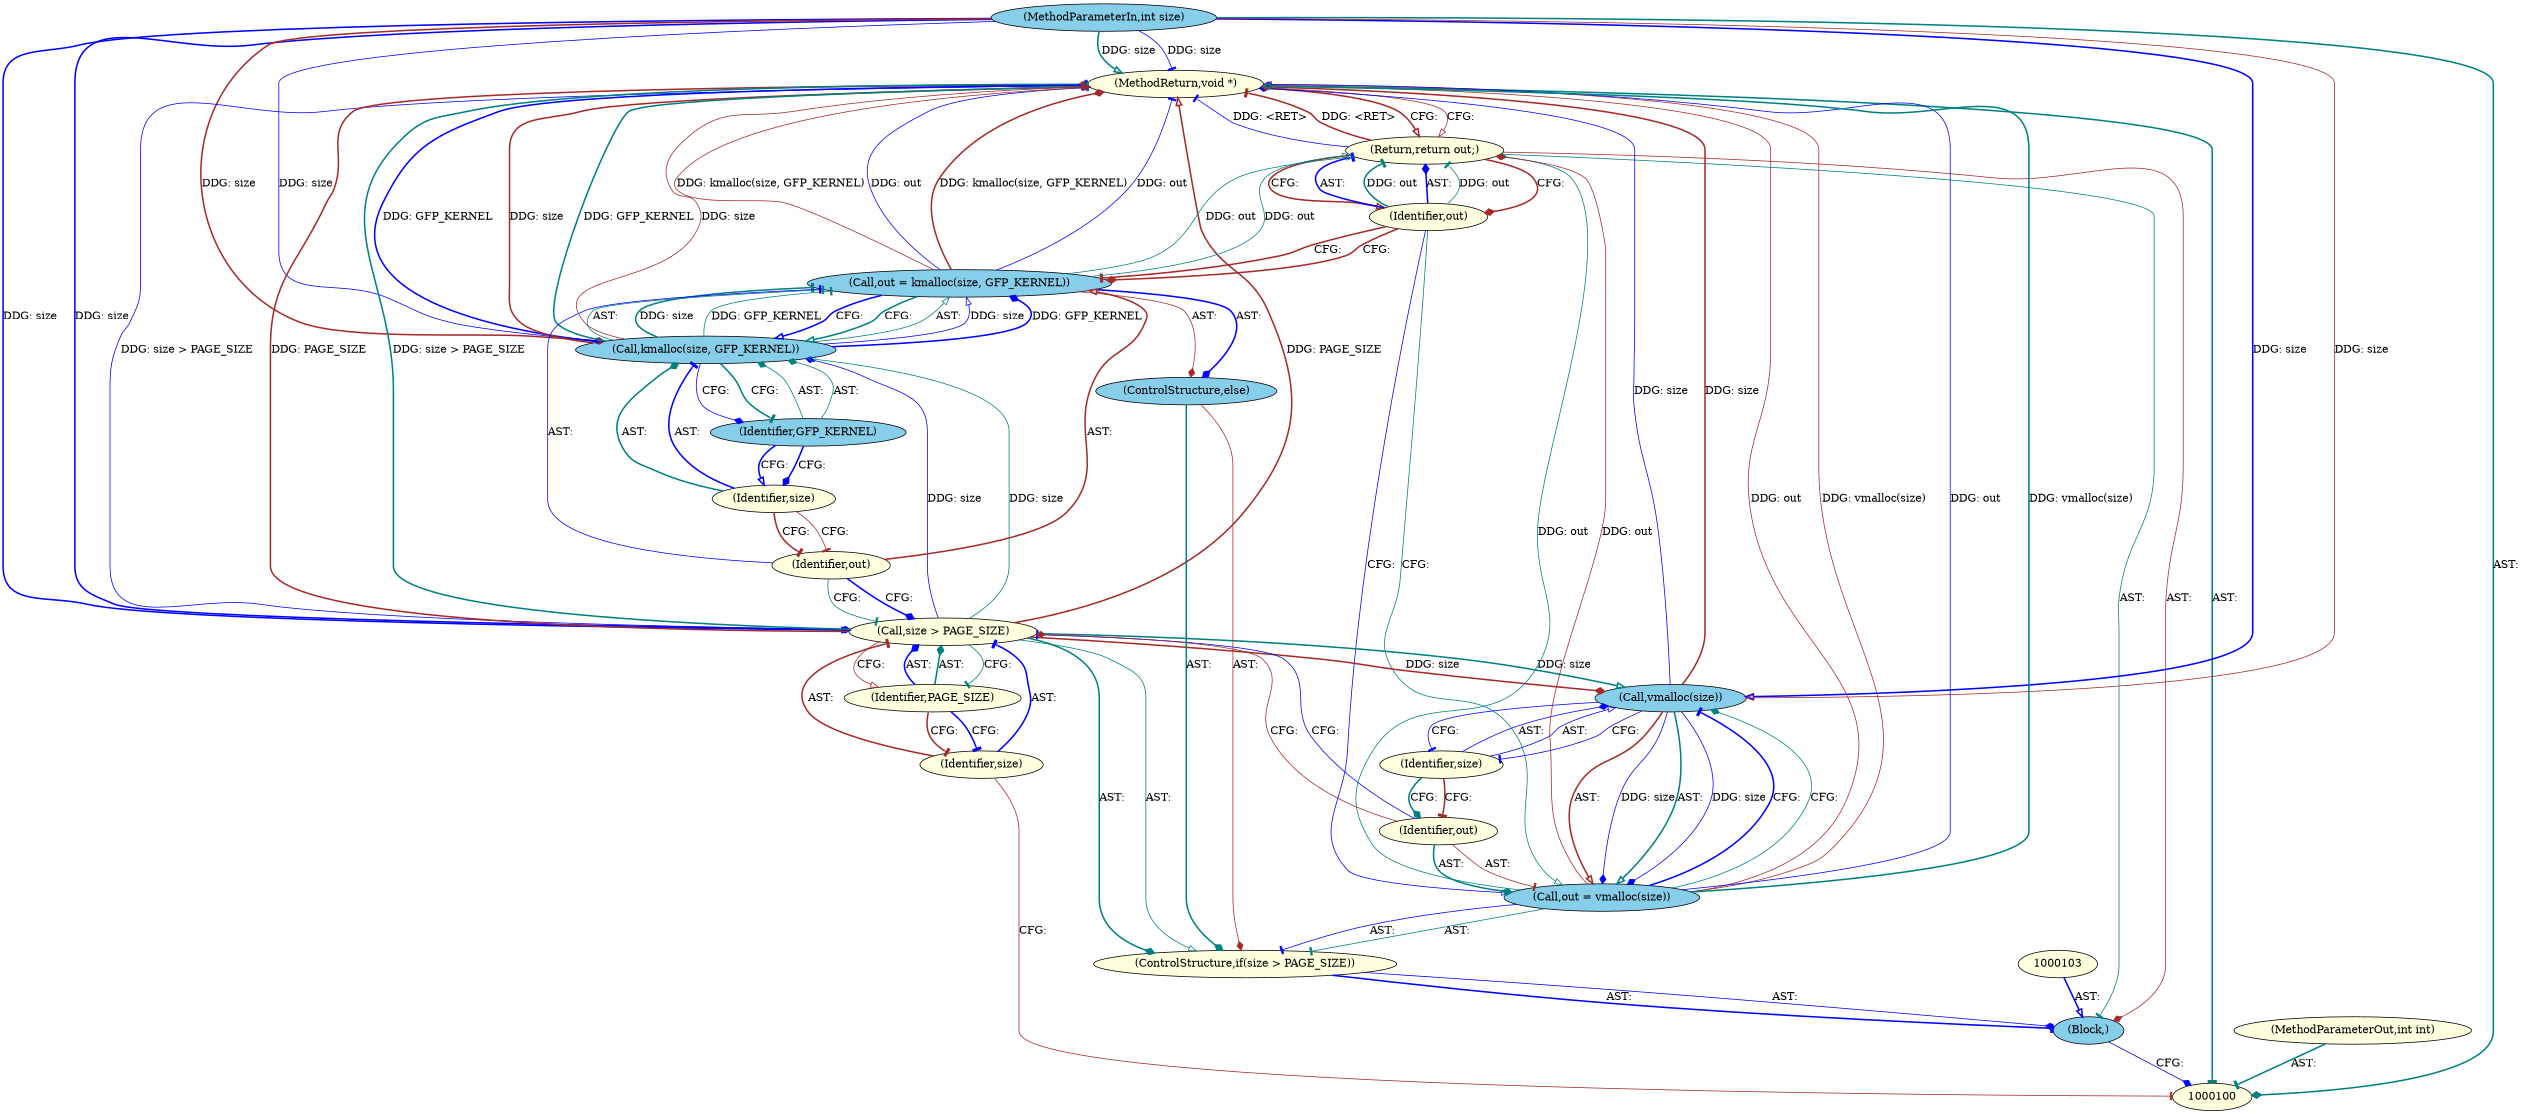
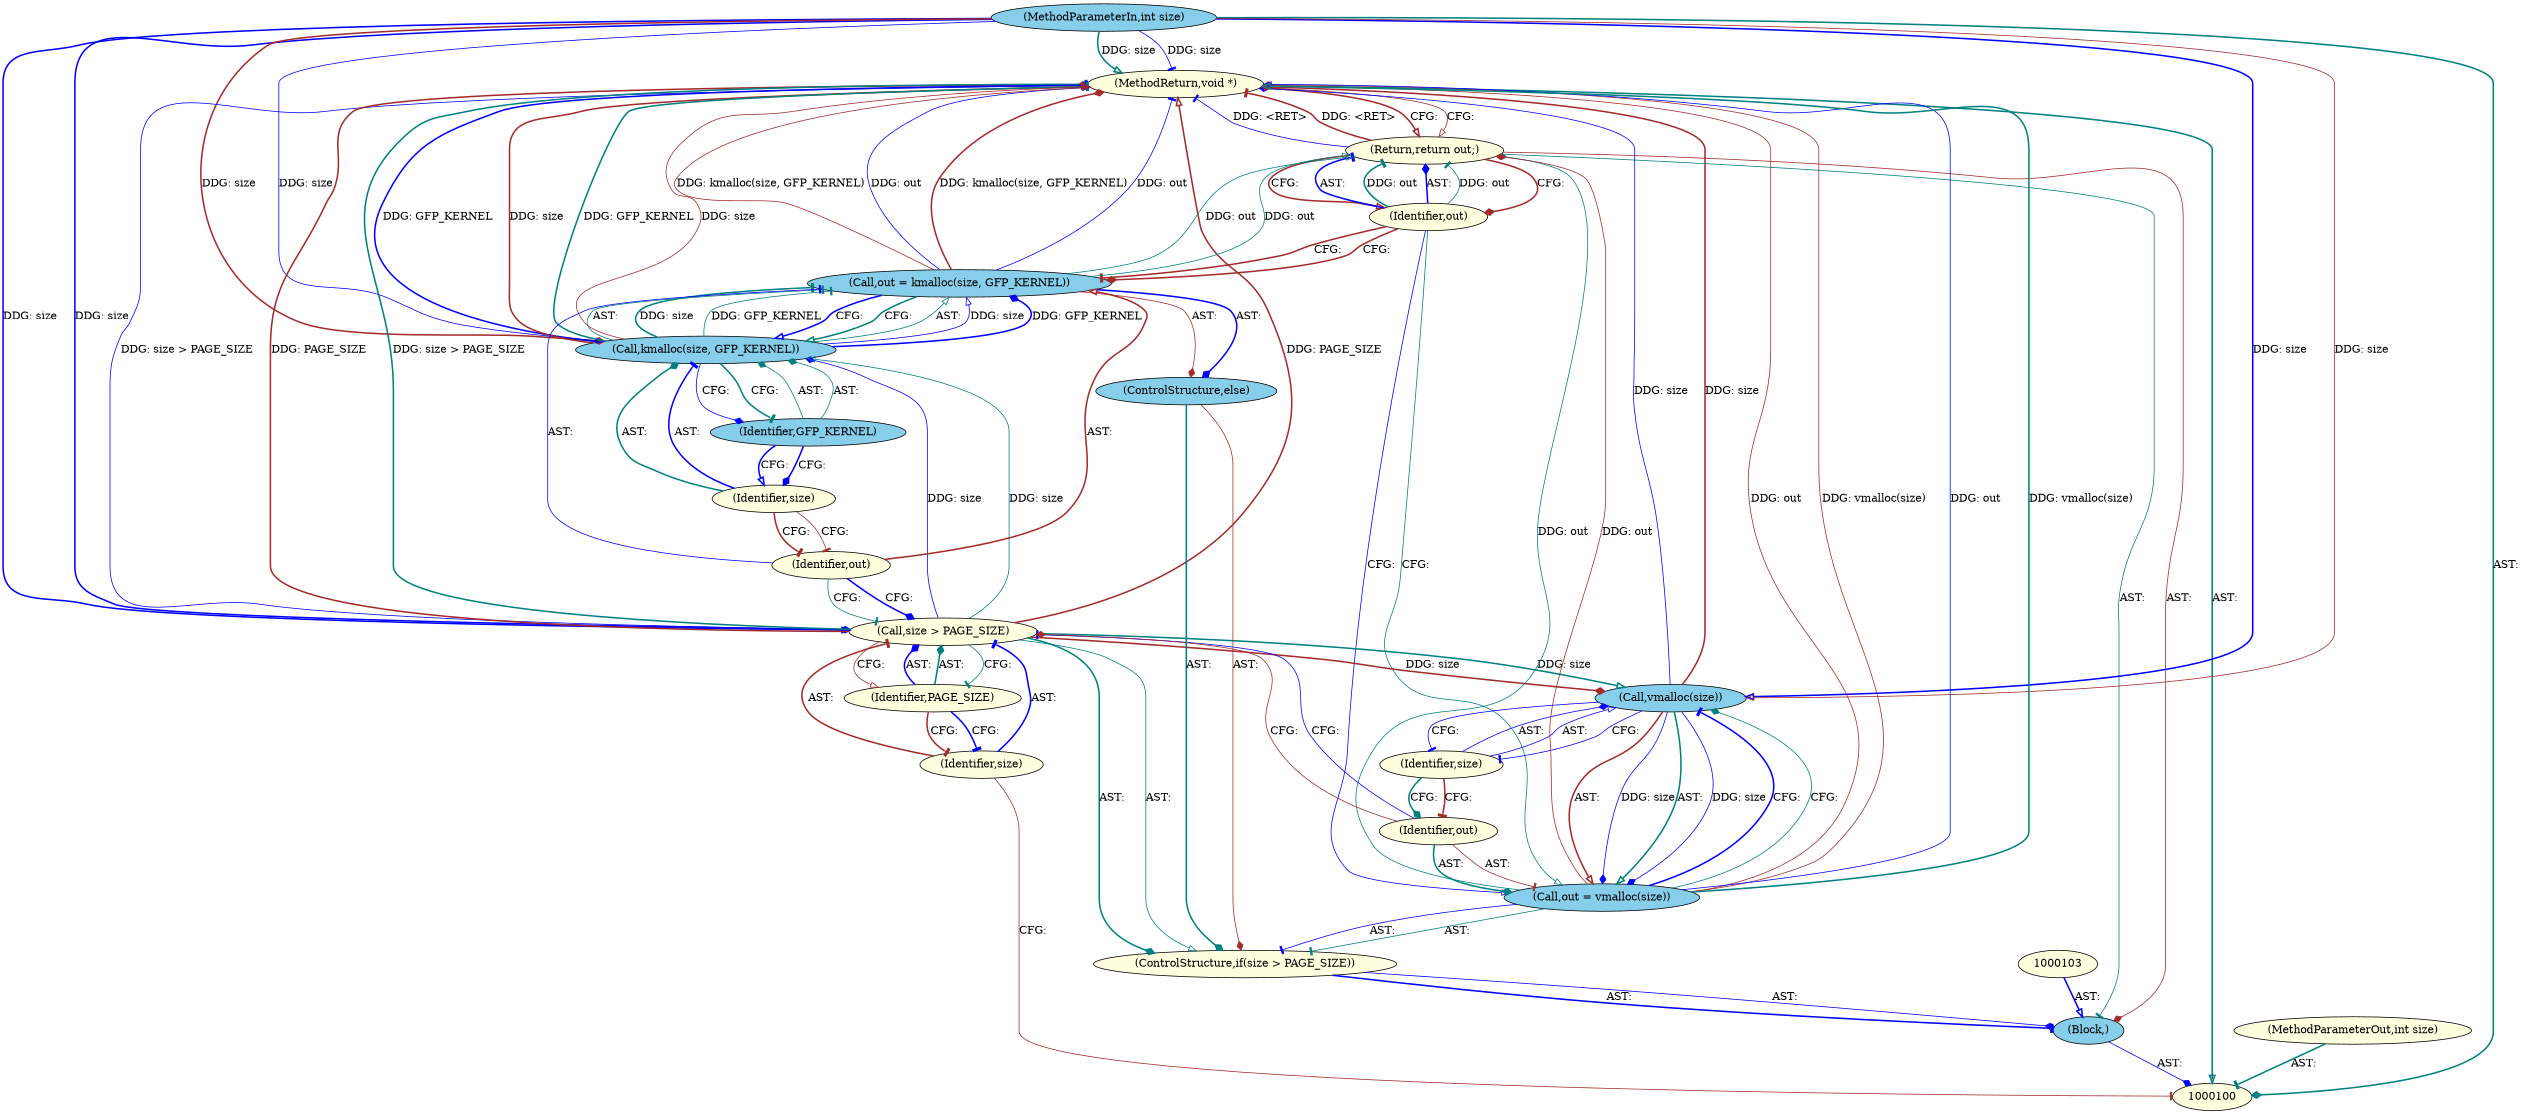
(2201, 144) -> (2201, 144)
(2353, 1030) -> (2353, 1030)
(2172, 1064) -> (2172, 1064)
